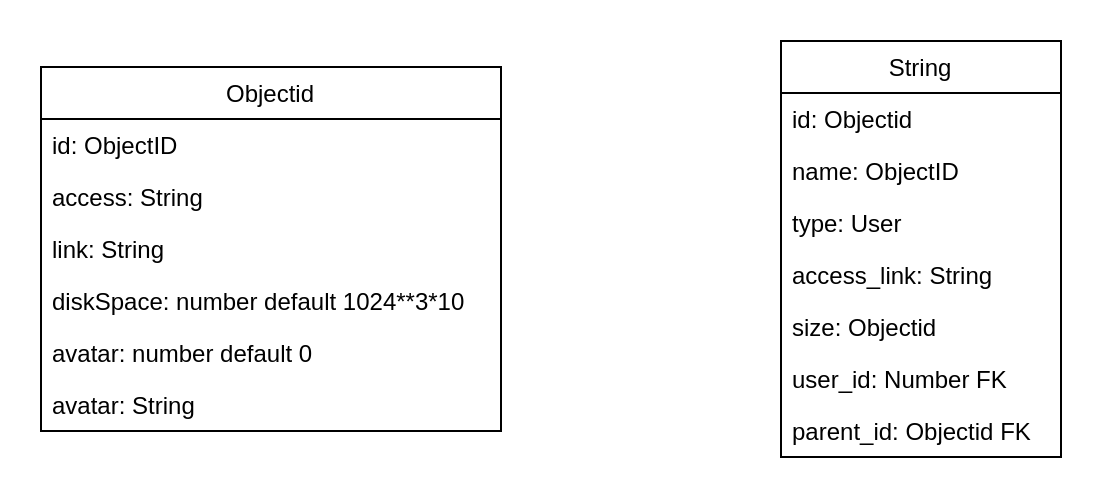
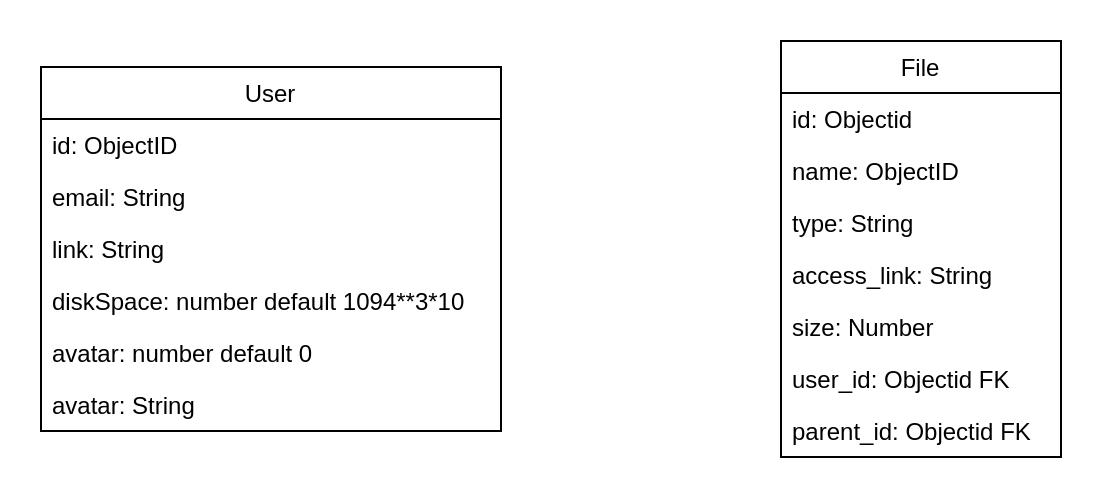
(920, 68) -> (920, 68)
(270, 94) -> (270, 94)
(137, 198) -> (124, 198)
(853, 224) -> (863, 224)
(275, 302) -> (275, 302)
(874, 328) -> (863, 328)
(900, 380) -> (911, 380)
